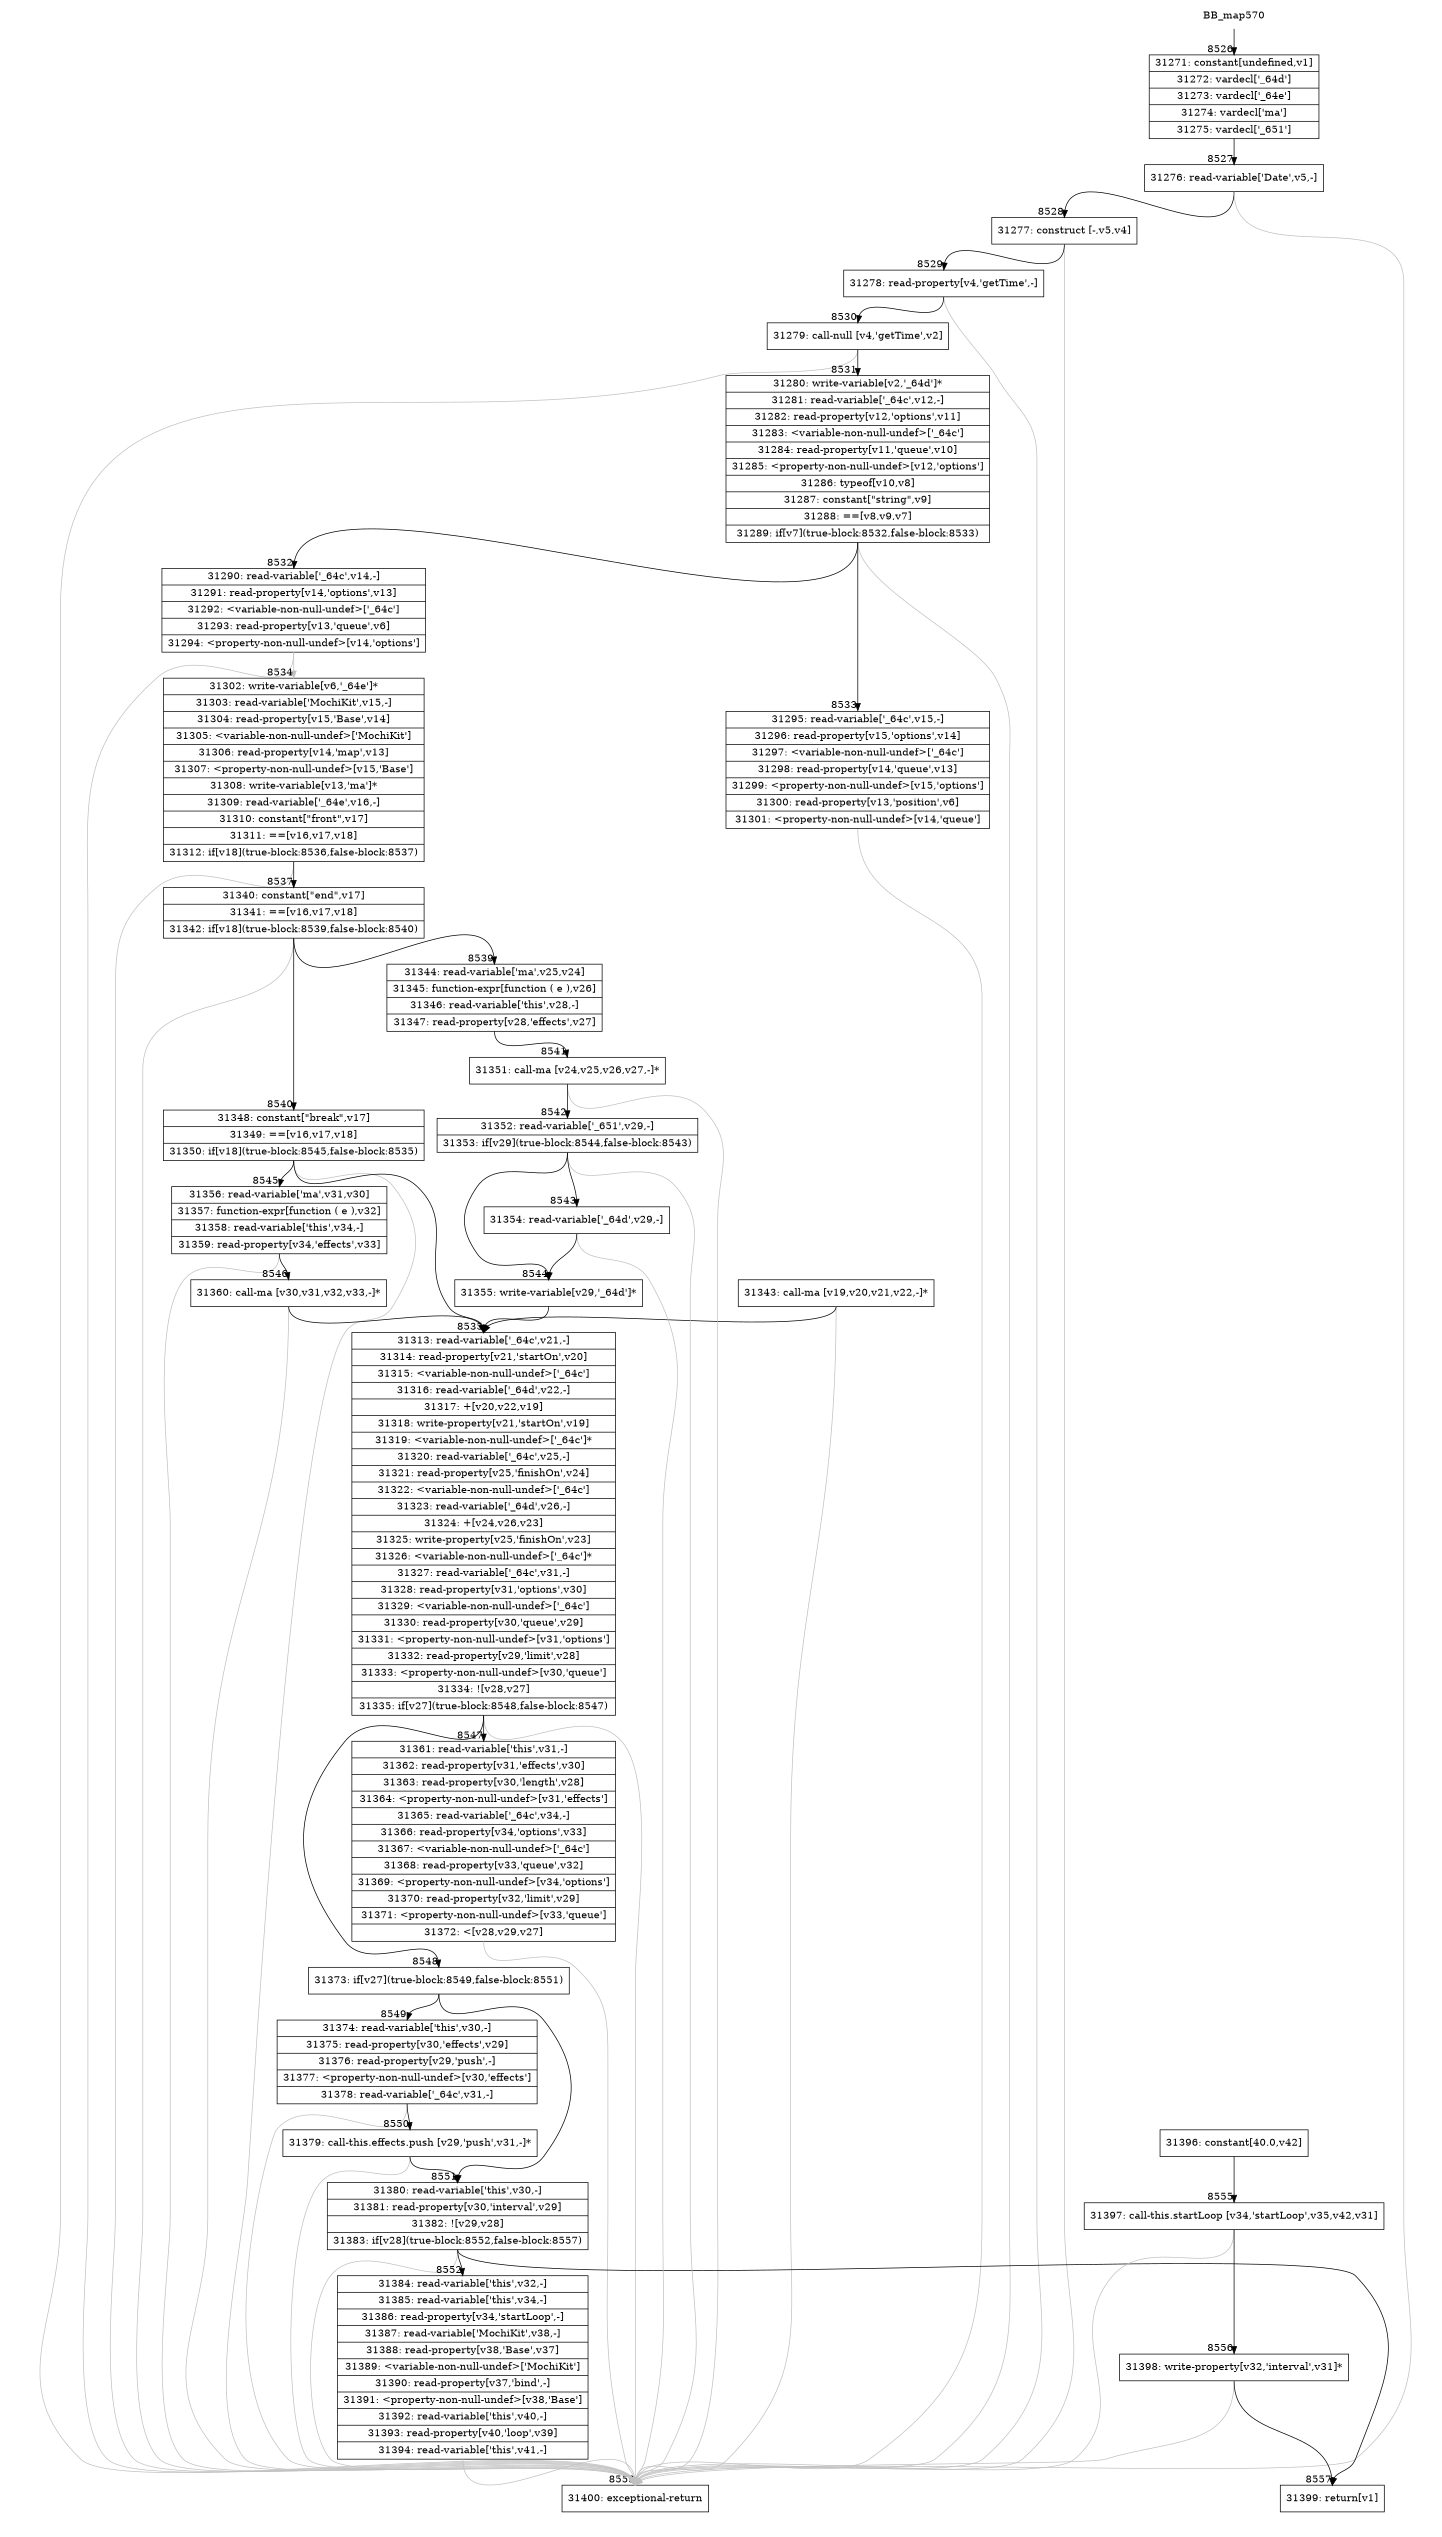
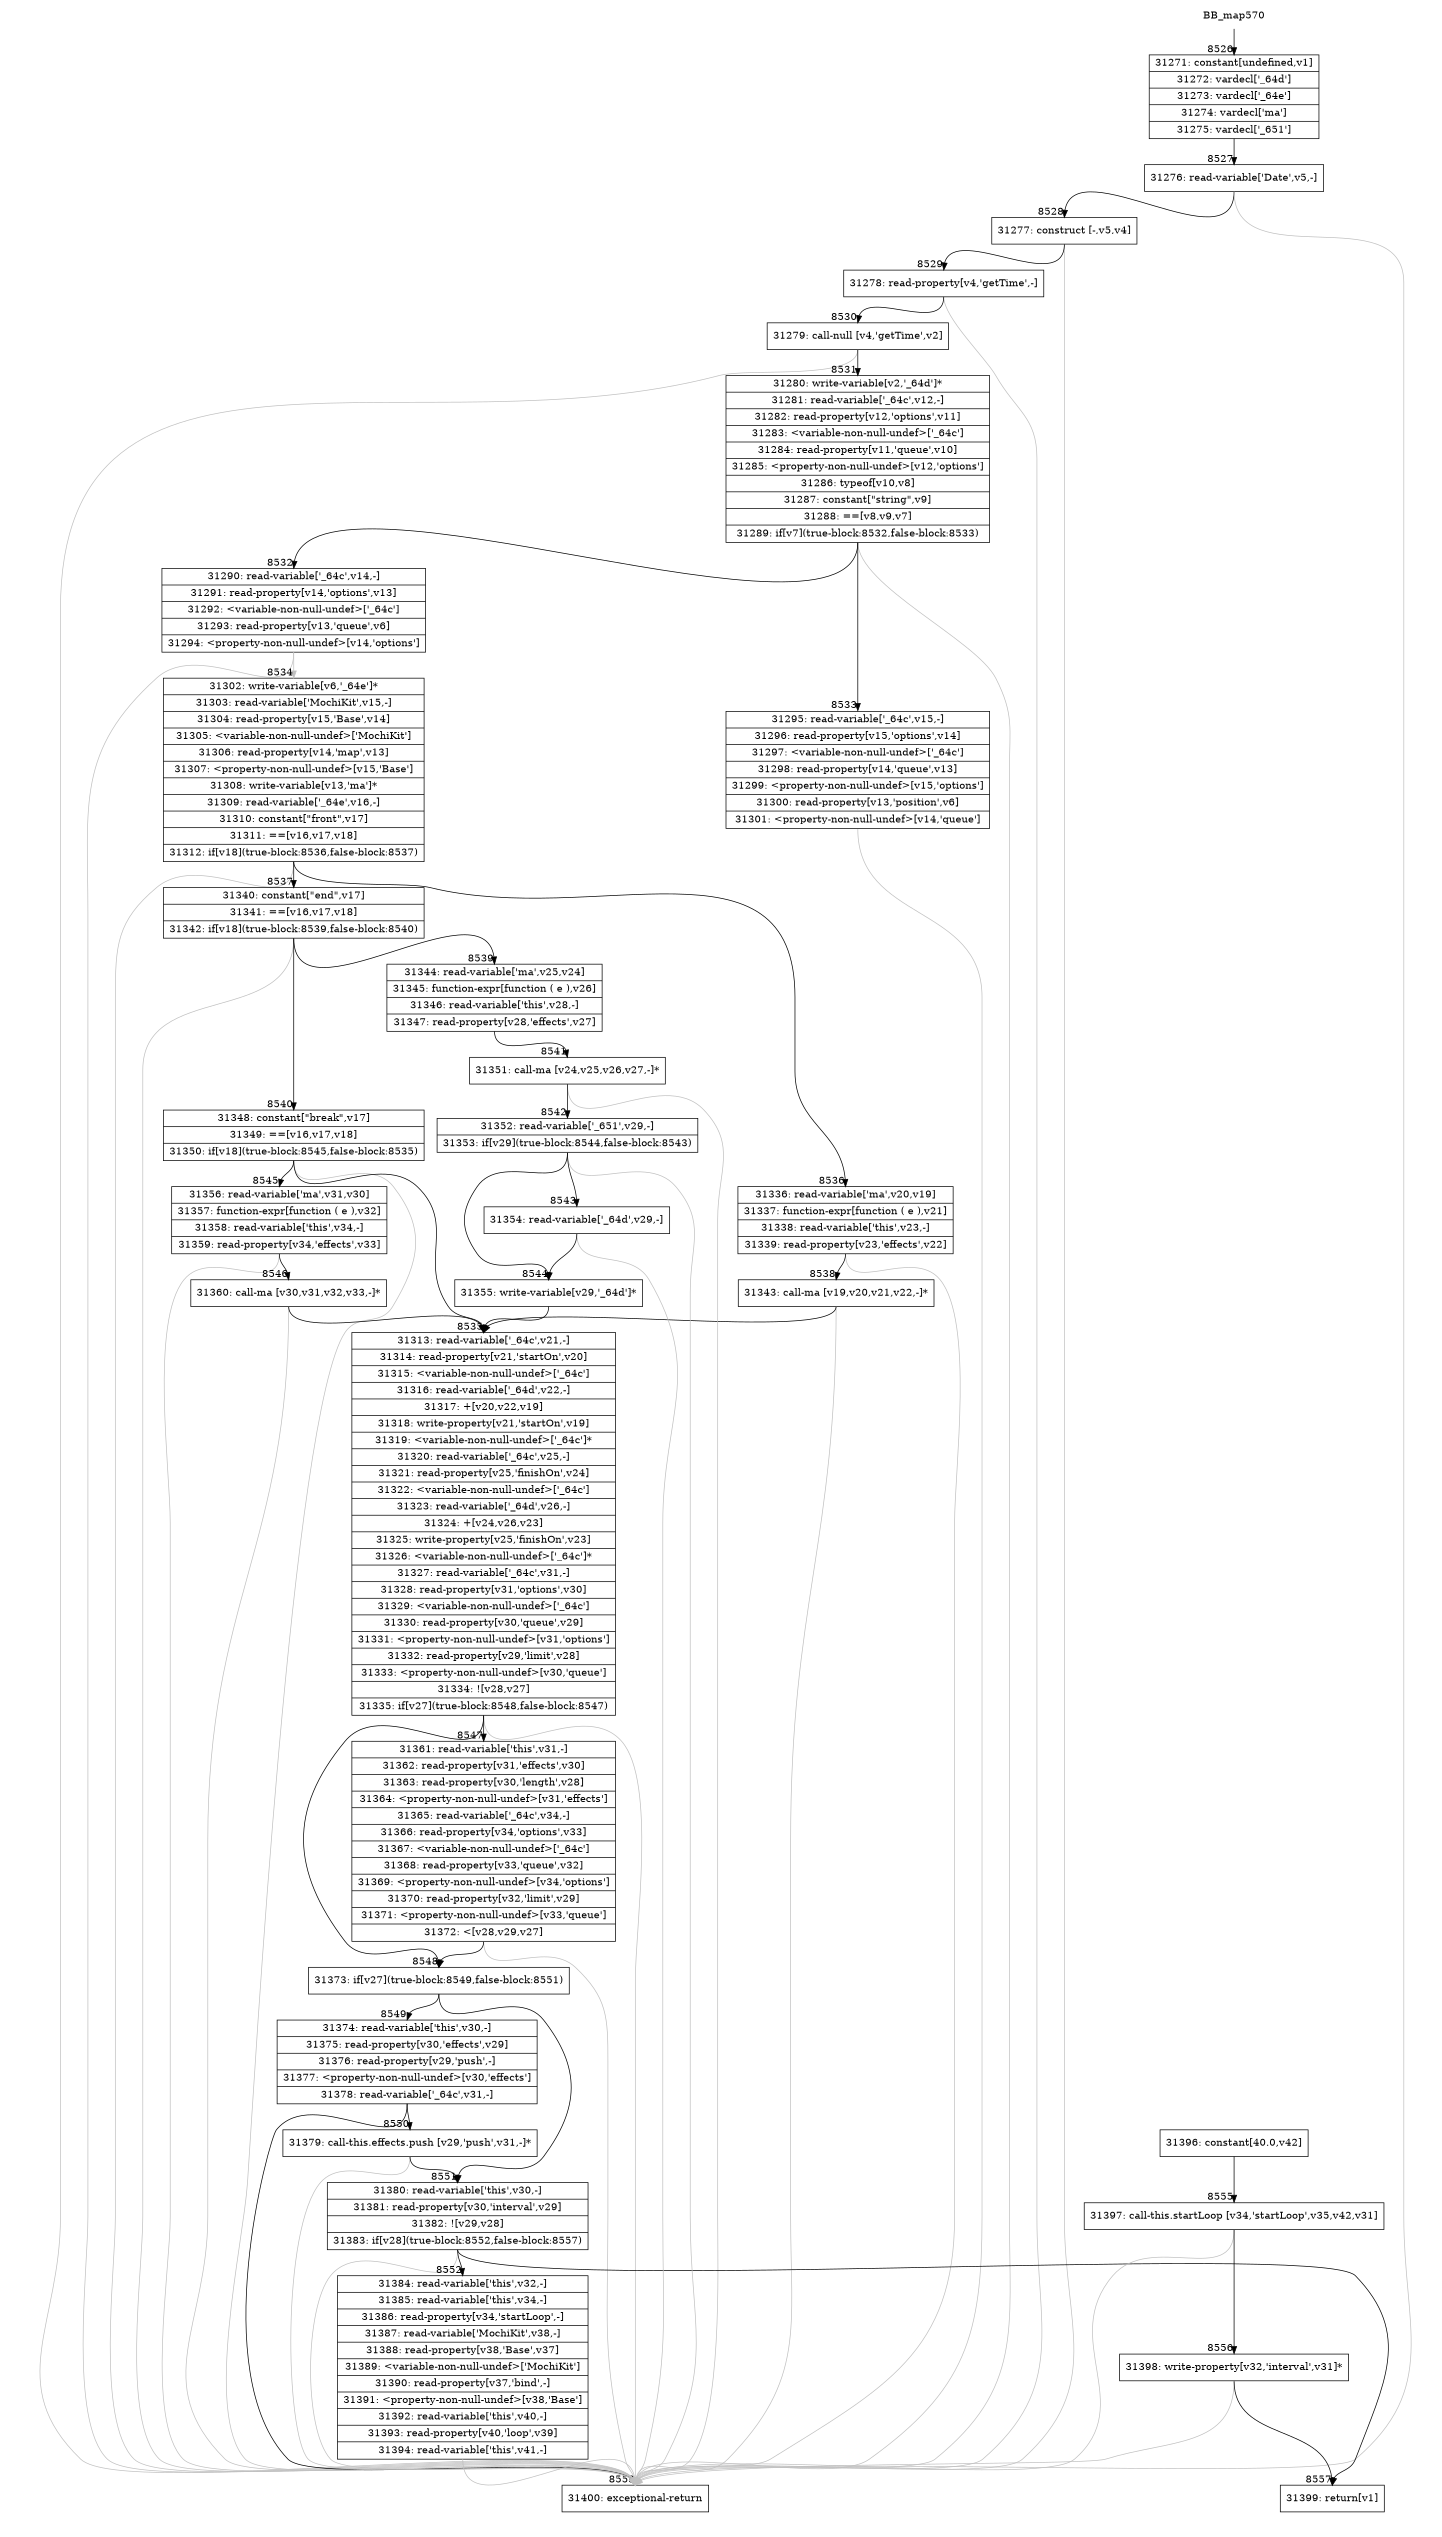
none -> (846, 1220)
none -> (465, 1954)
(256, 2395) -> (256, 2395)
